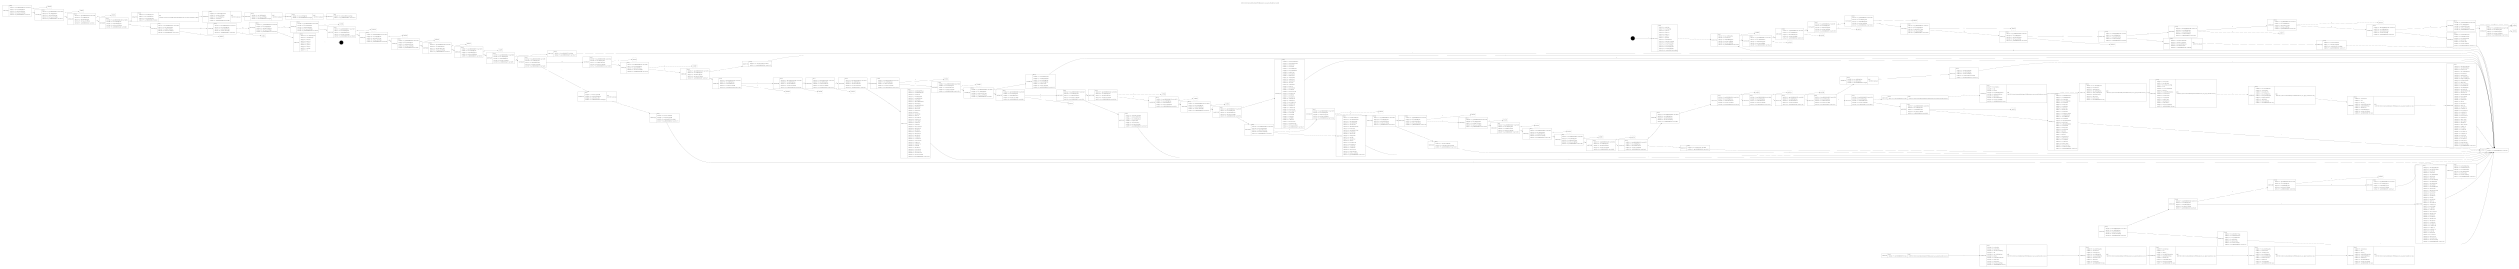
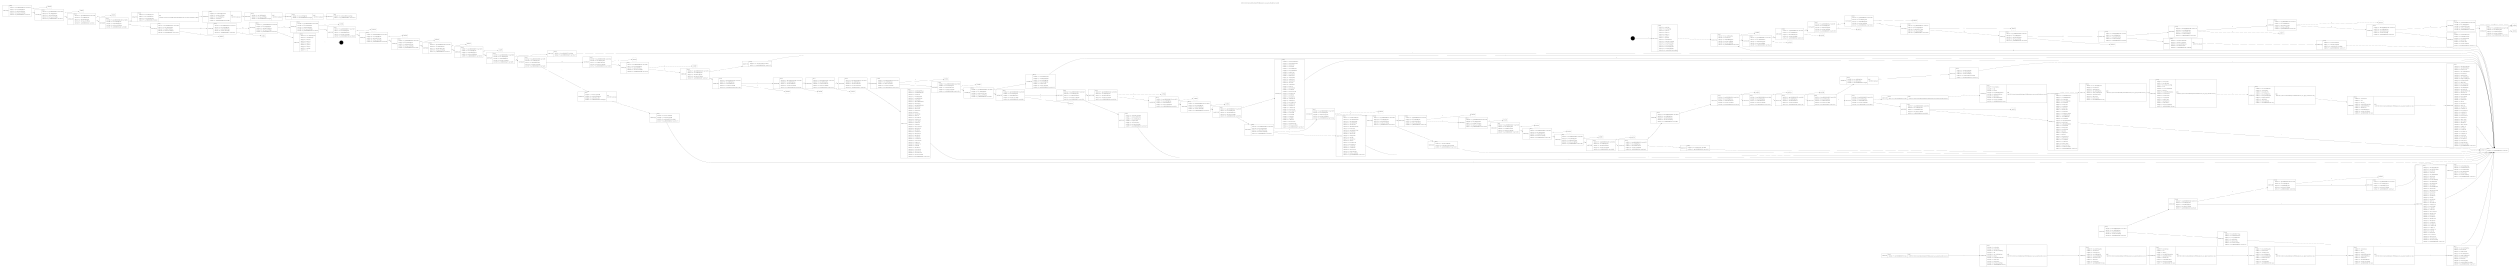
none -> (2461, 256)
